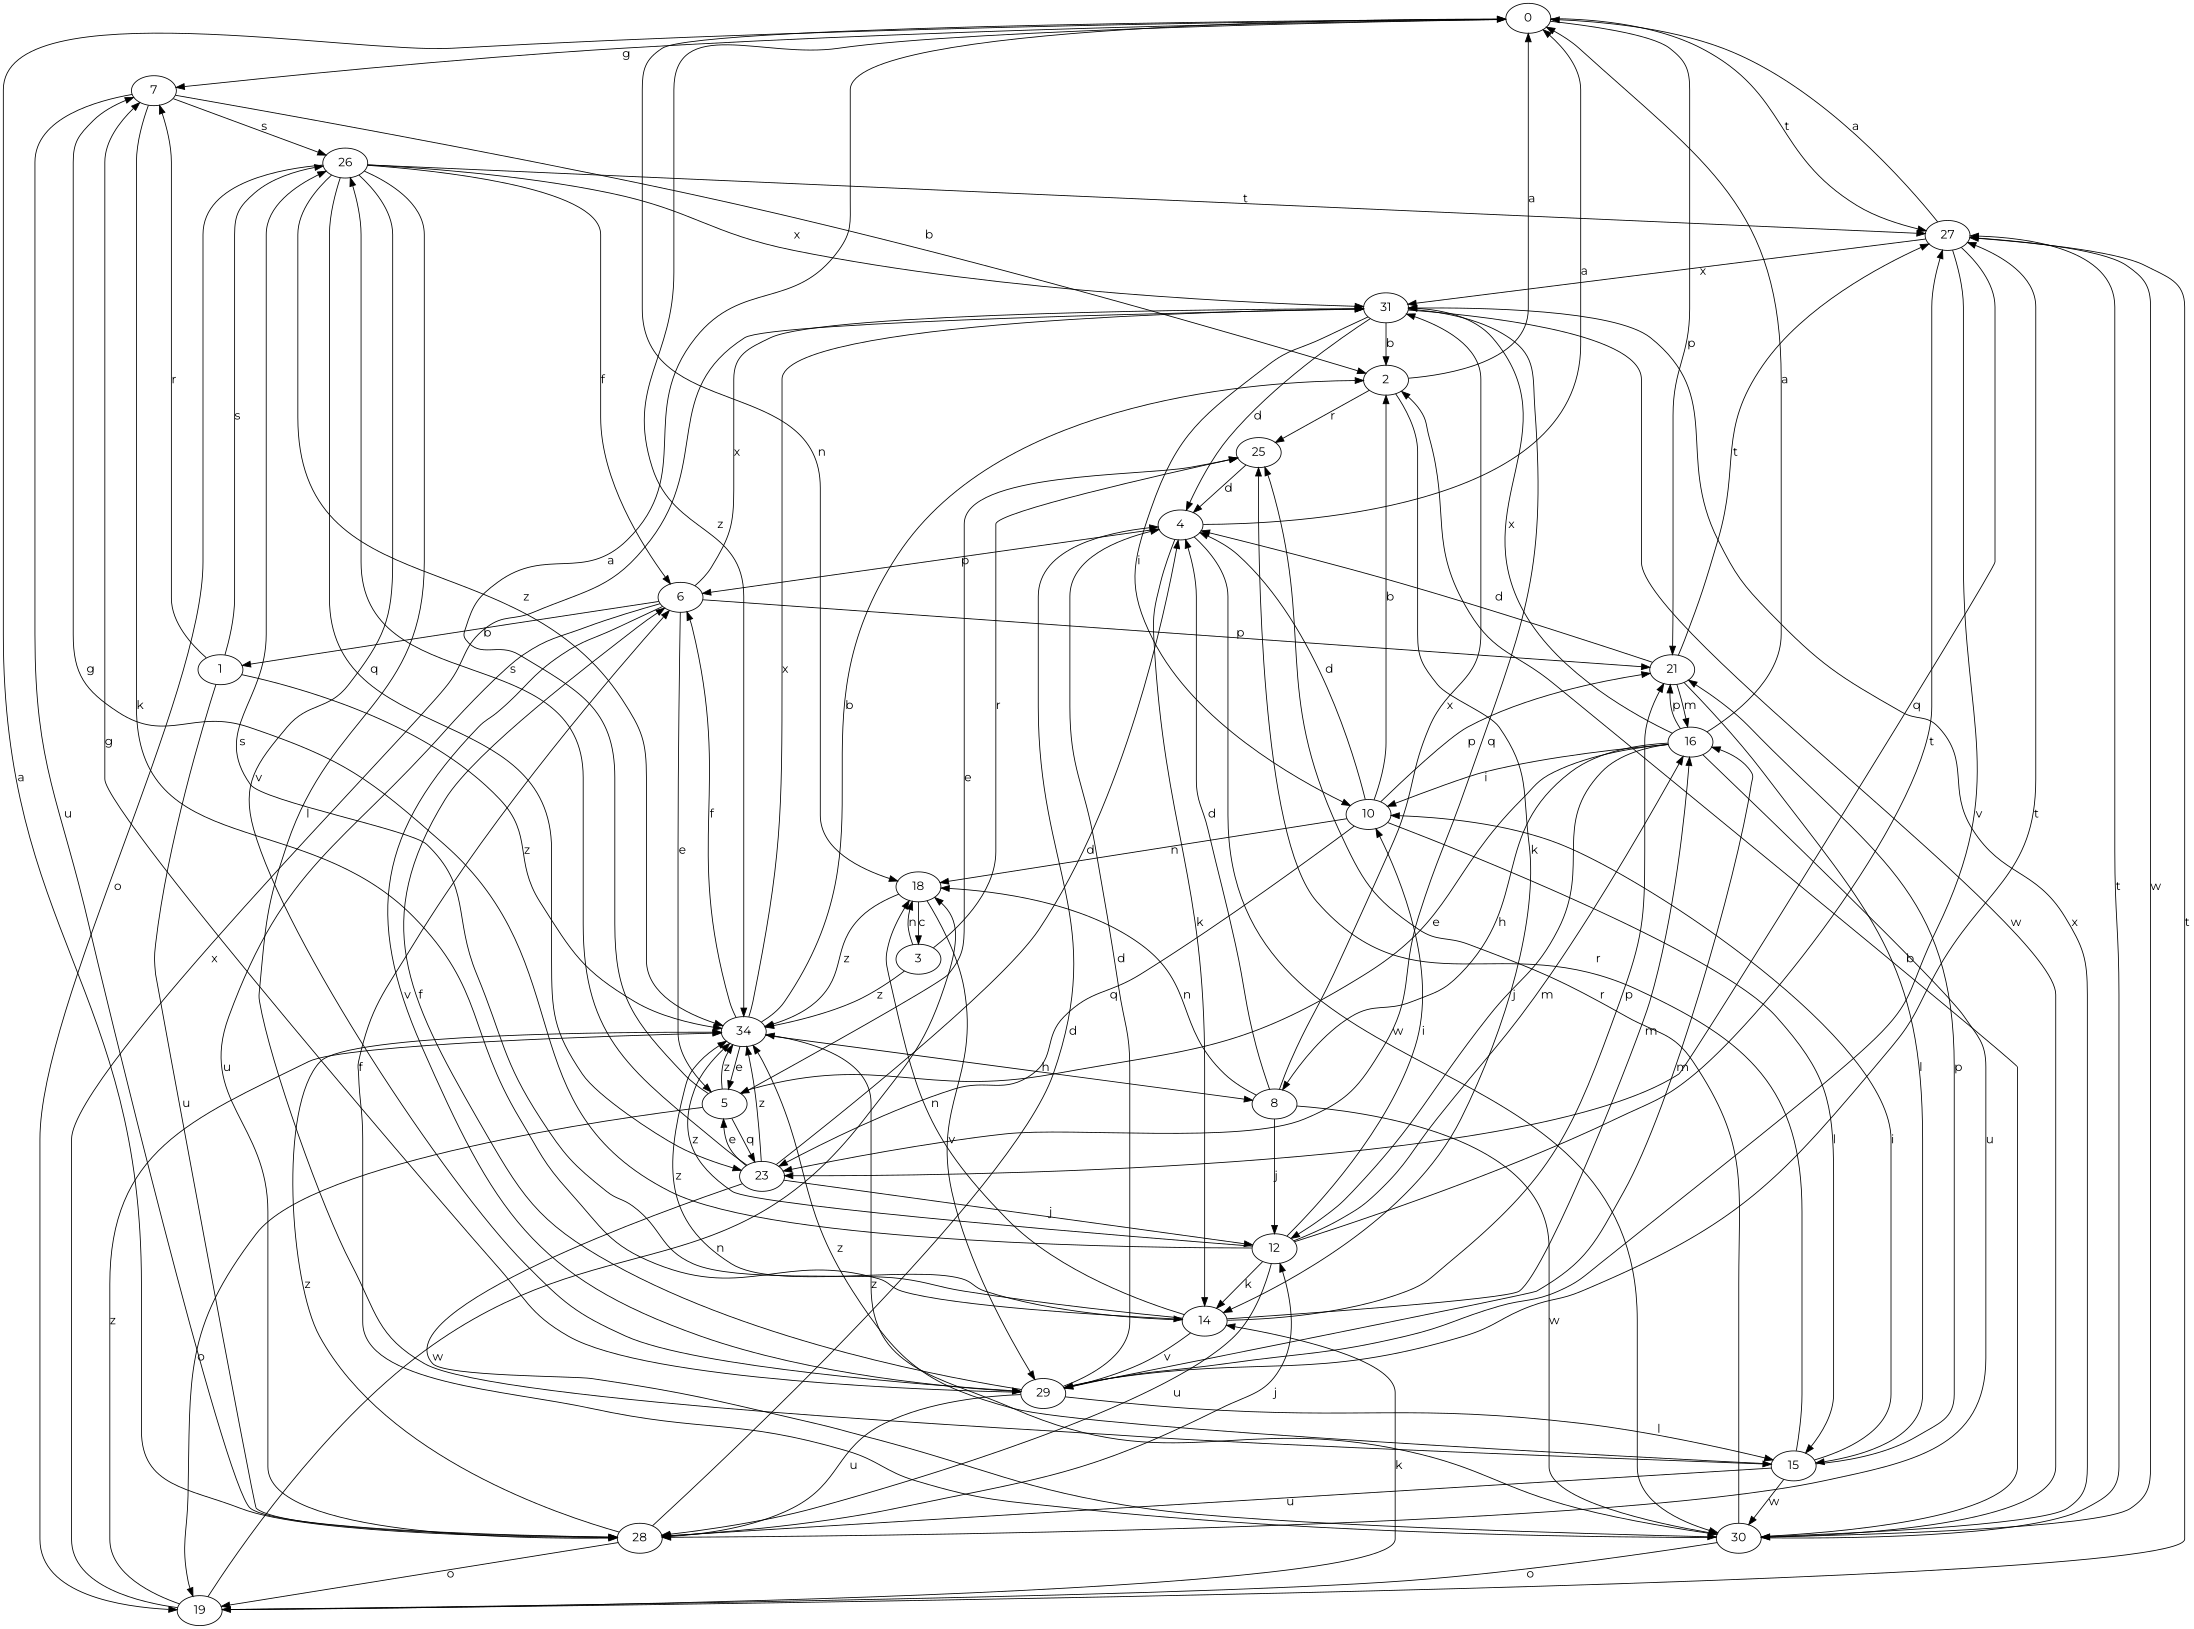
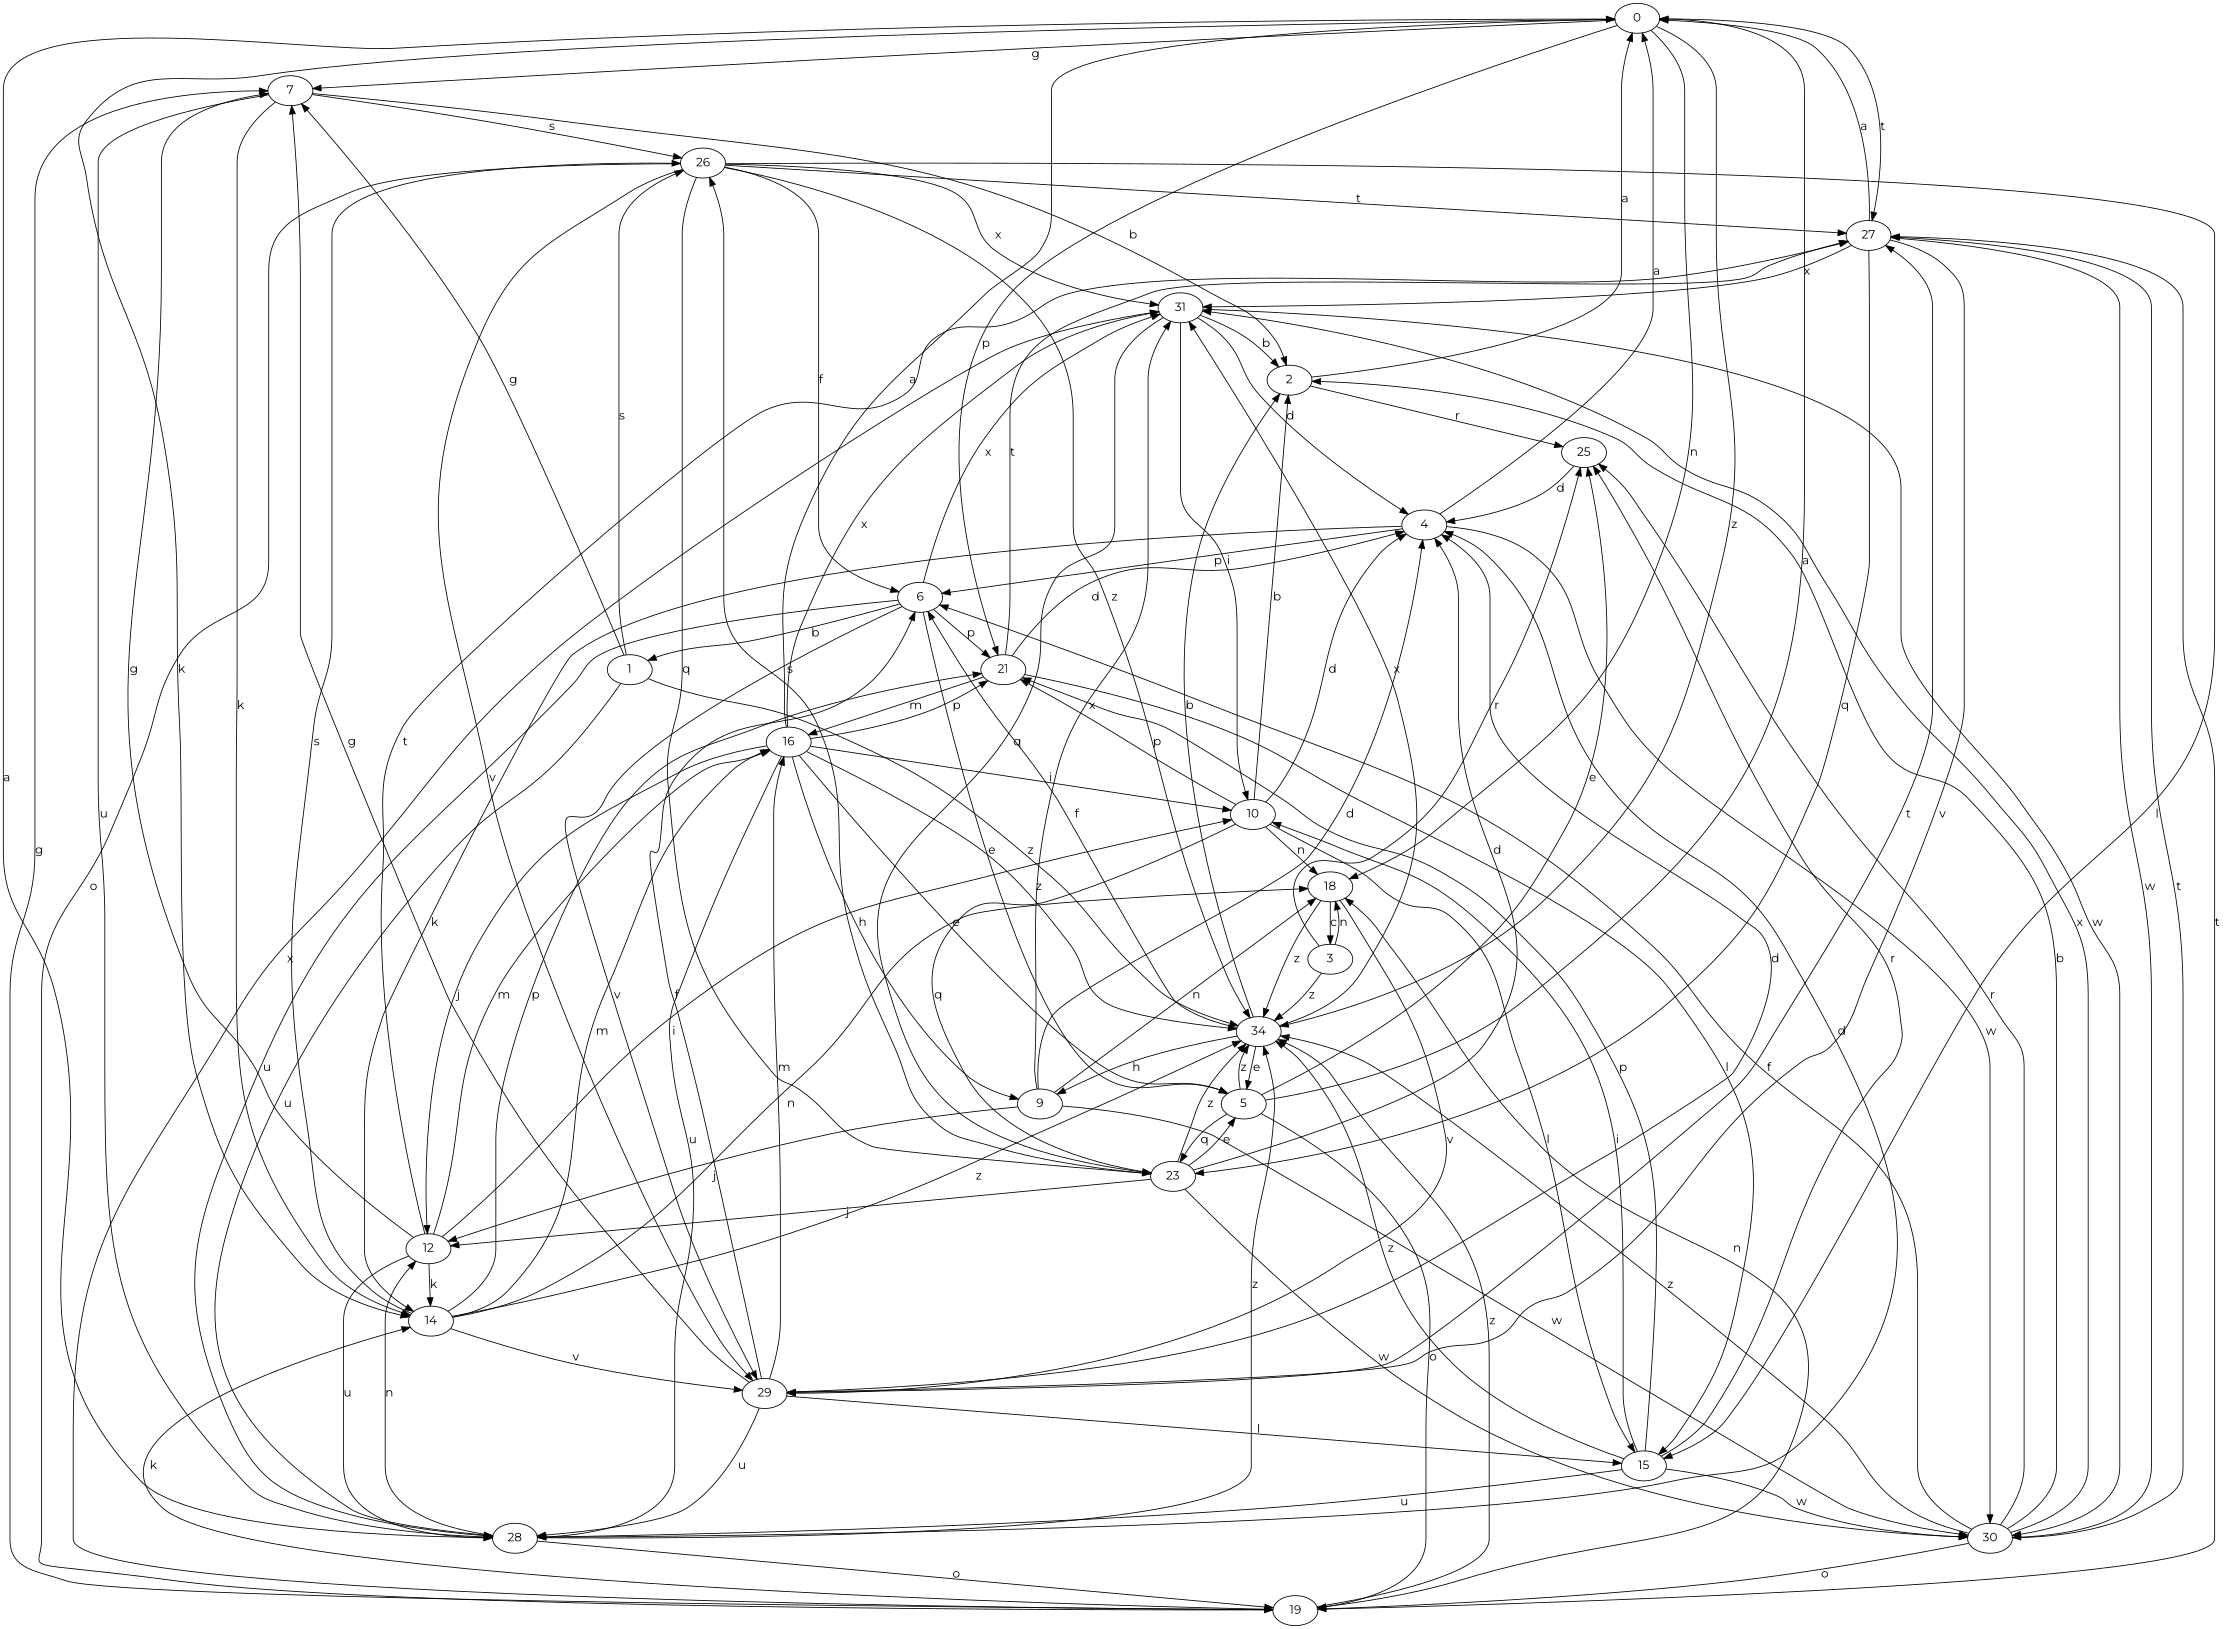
(174, 380) -> (513, 380)
(1530, 889) -> (193, 79)
(1275, 1104) -> (1040, 1104)
(907, 1216) -> (1027, 892)
none -> (10, 1373)
(1275, 1394) -> (389, 1394)
